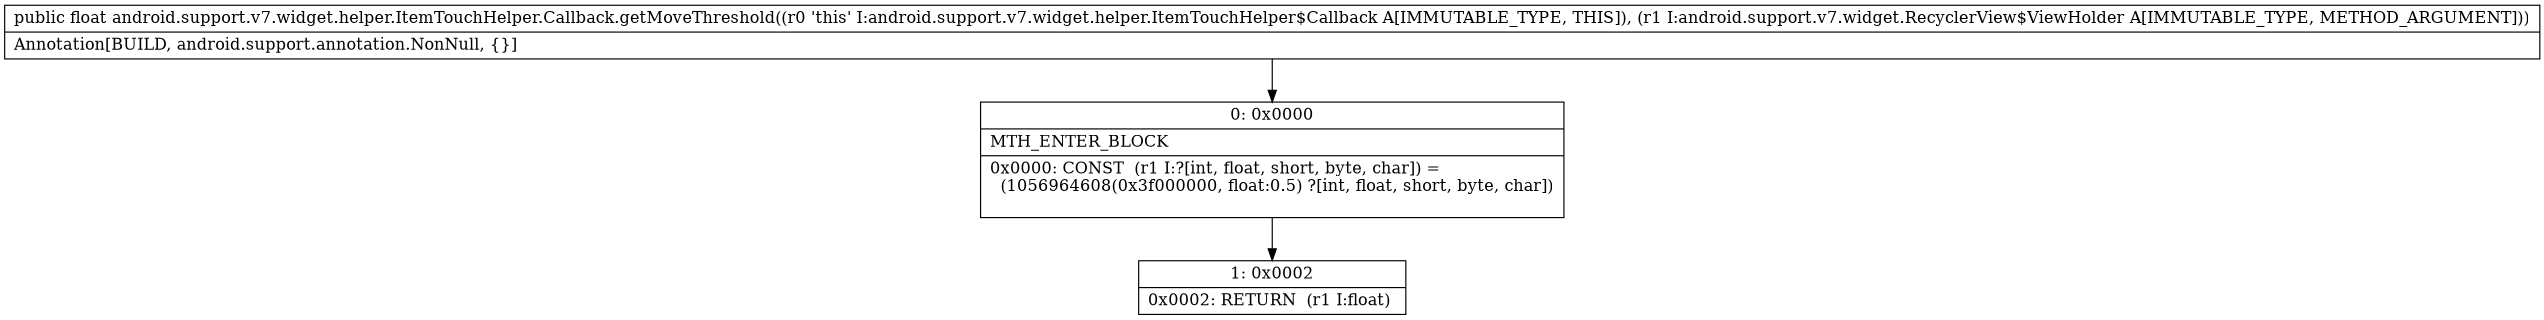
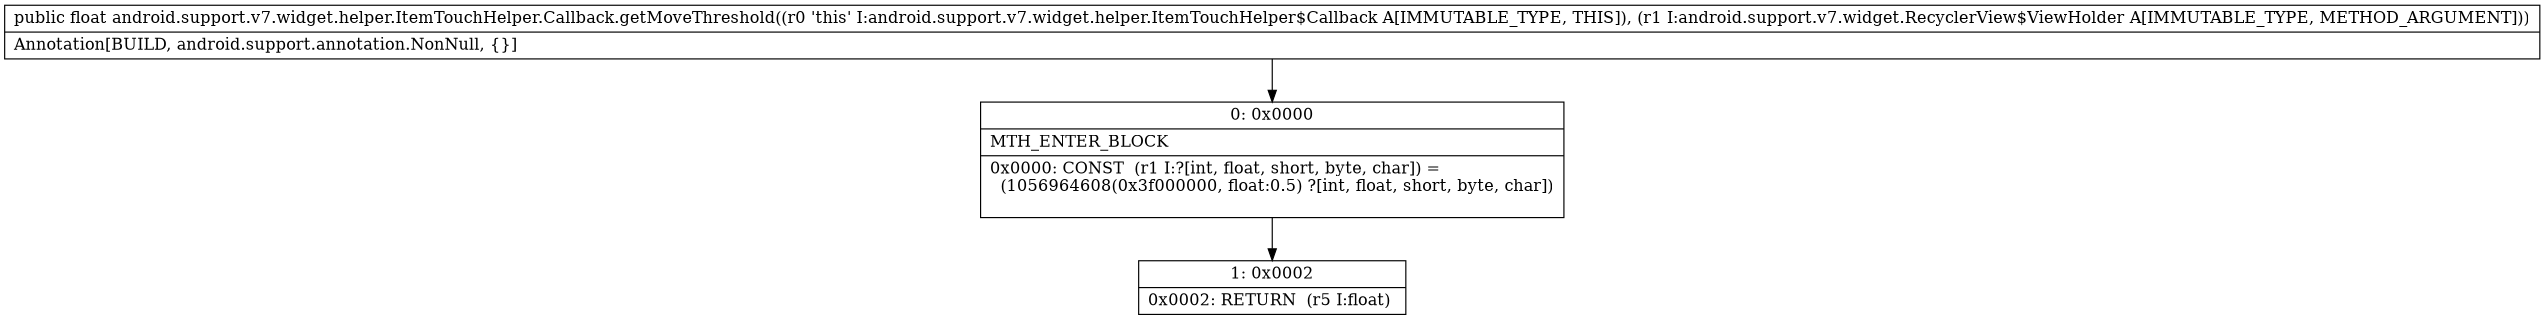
(1272, 300) -> (1272, 300)
